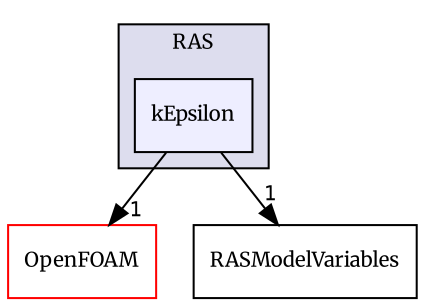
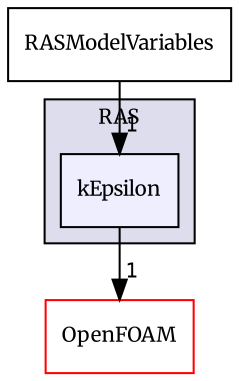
(243, 181) -> (120, 112)
